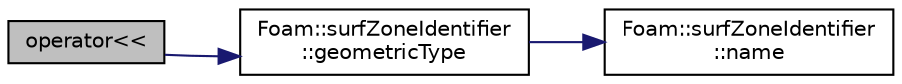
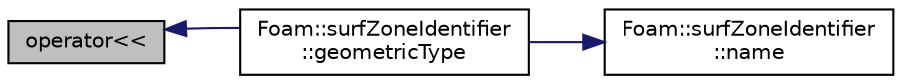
(192, 56) -> (213, 28)
